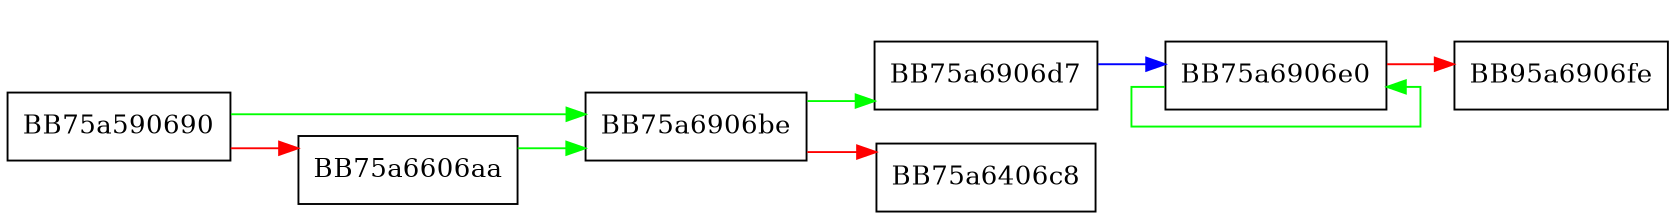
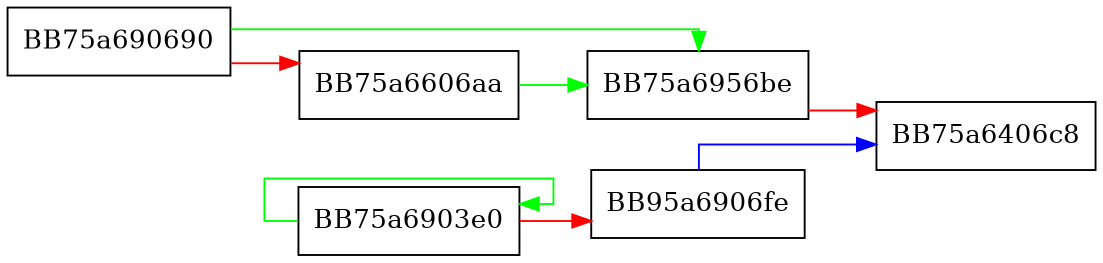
(986, 76) -> none
(1276, 76) -> (409, 221)
(119, 127) -> (119, 42)
(696, 127) -> (698, 85)
none -> (765, 144)
